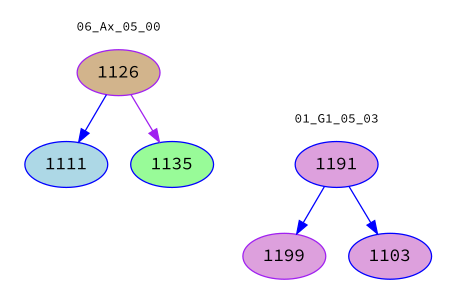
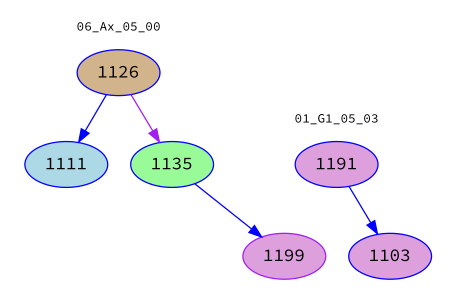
(119, 73) -> (119, 73)
(314, 205) -> (223, 206)
